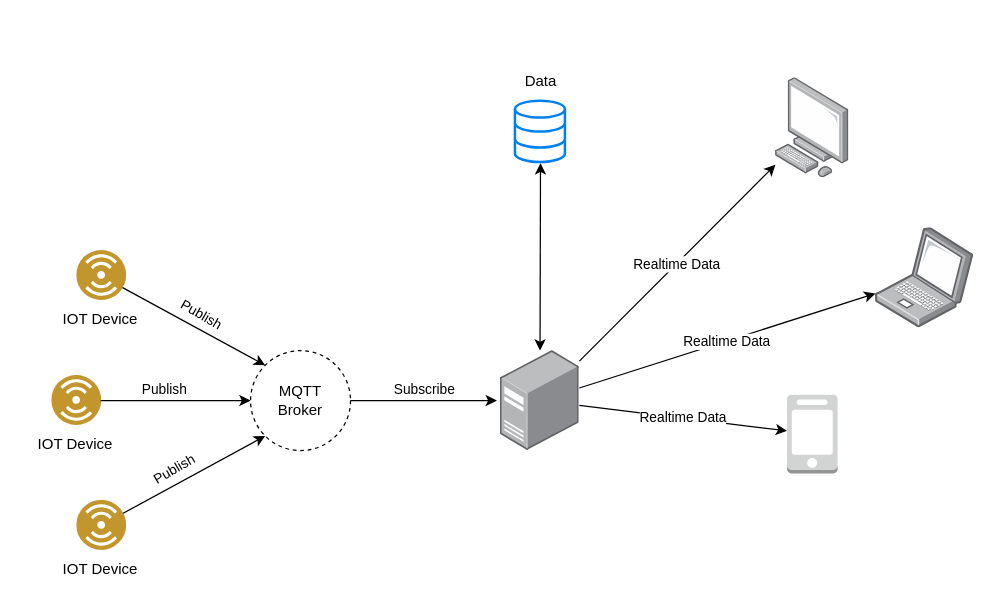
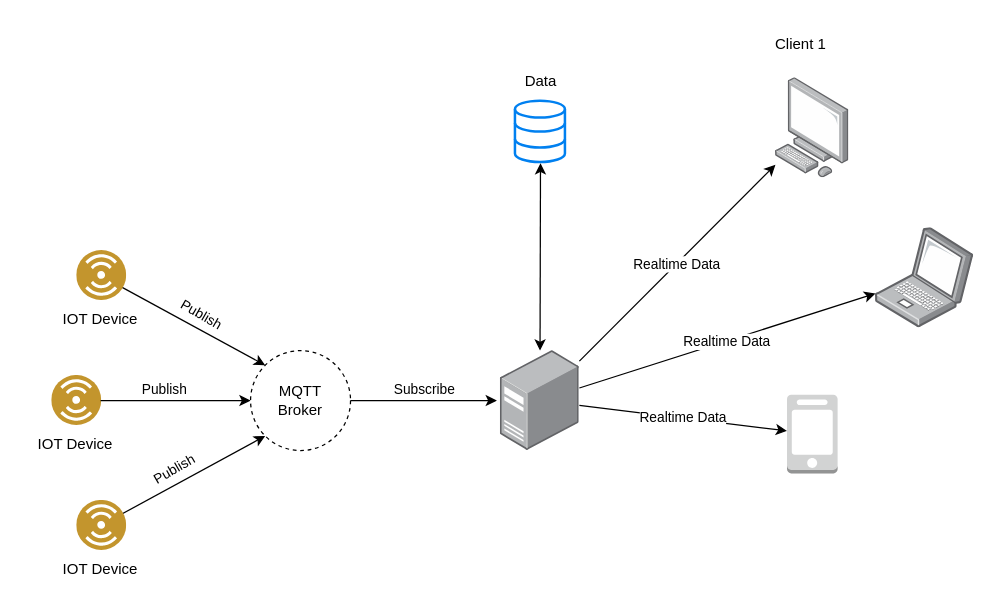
none -> (800, 44)
